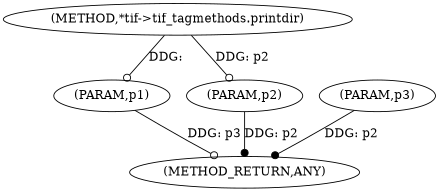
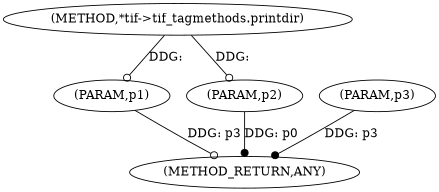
(242, 58) -> (235, 58)
(271, 134) -> (271, 134)
(351, 134) -> (351, 134)
